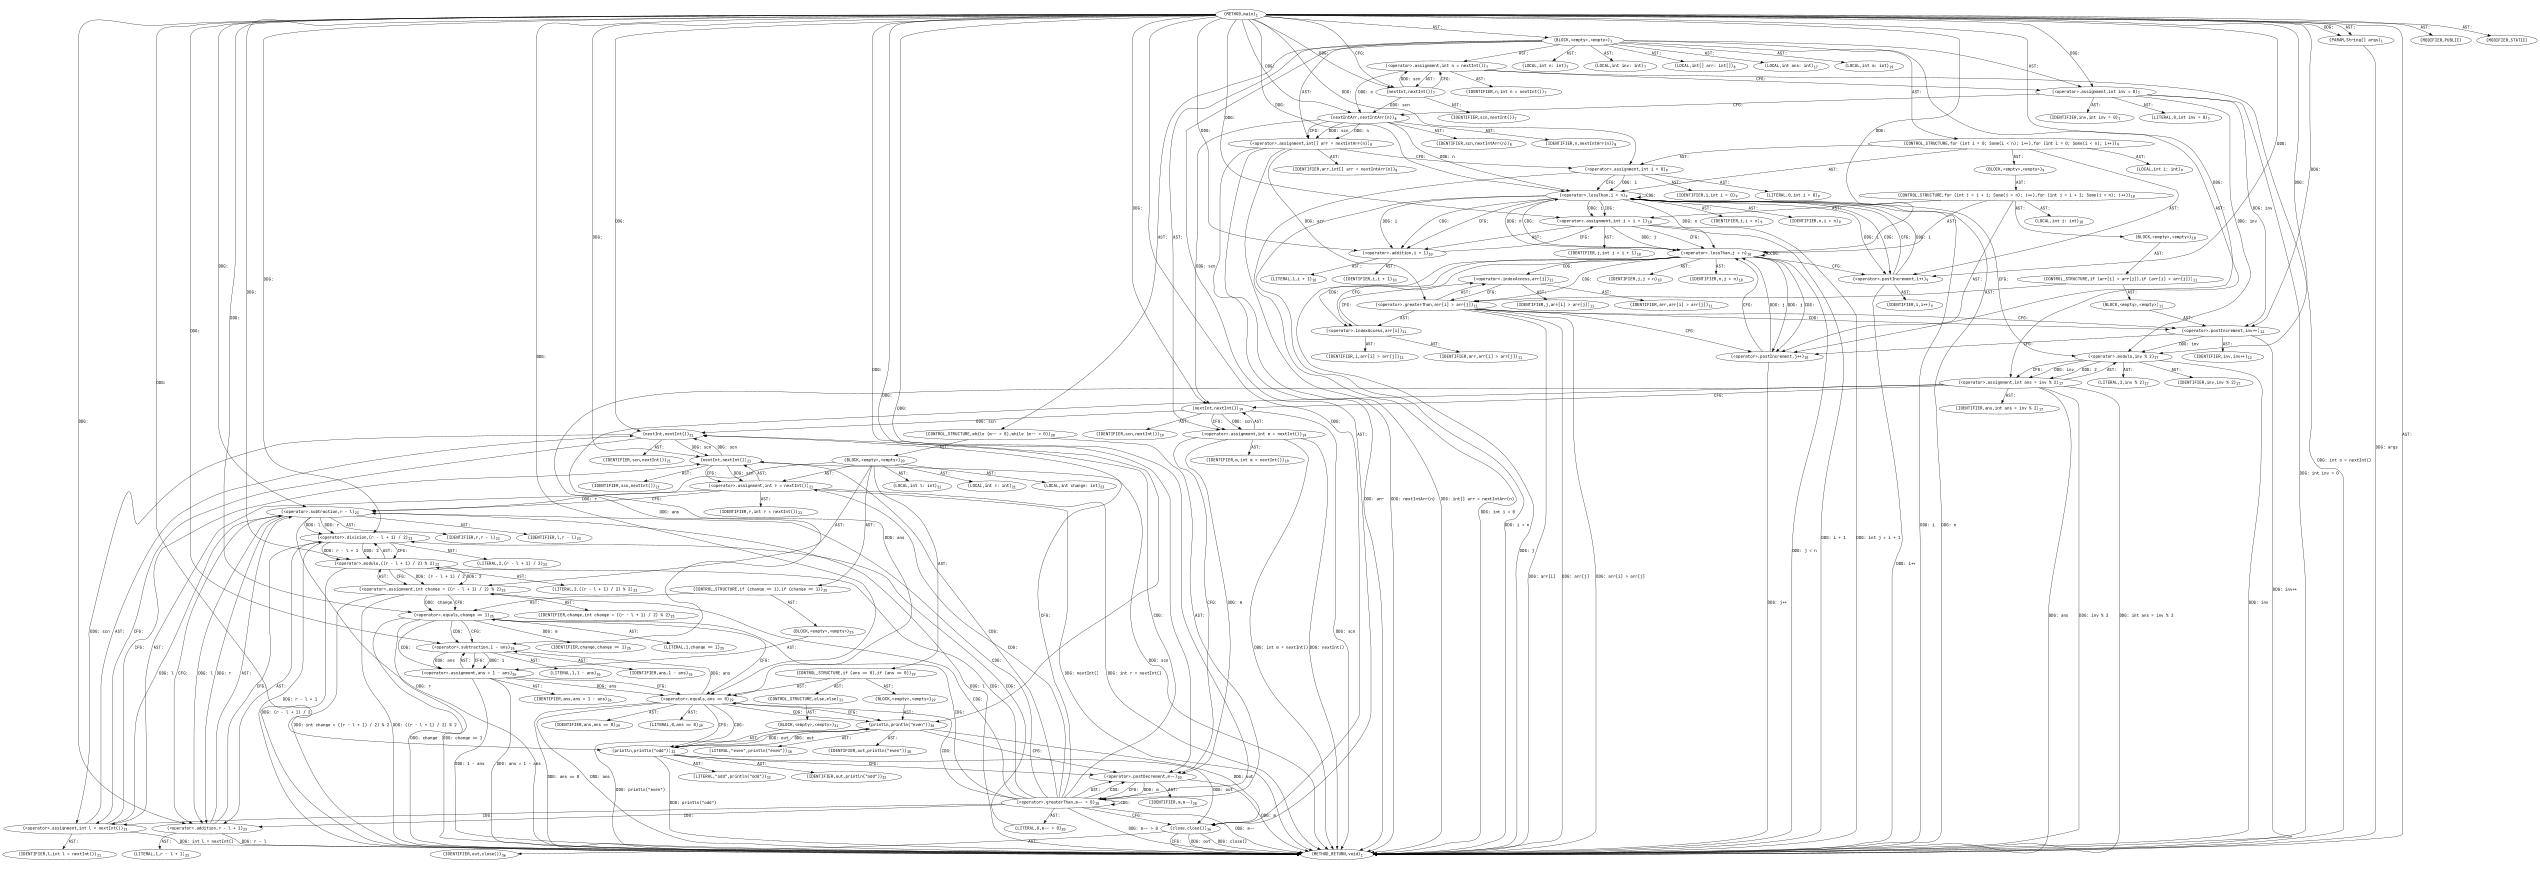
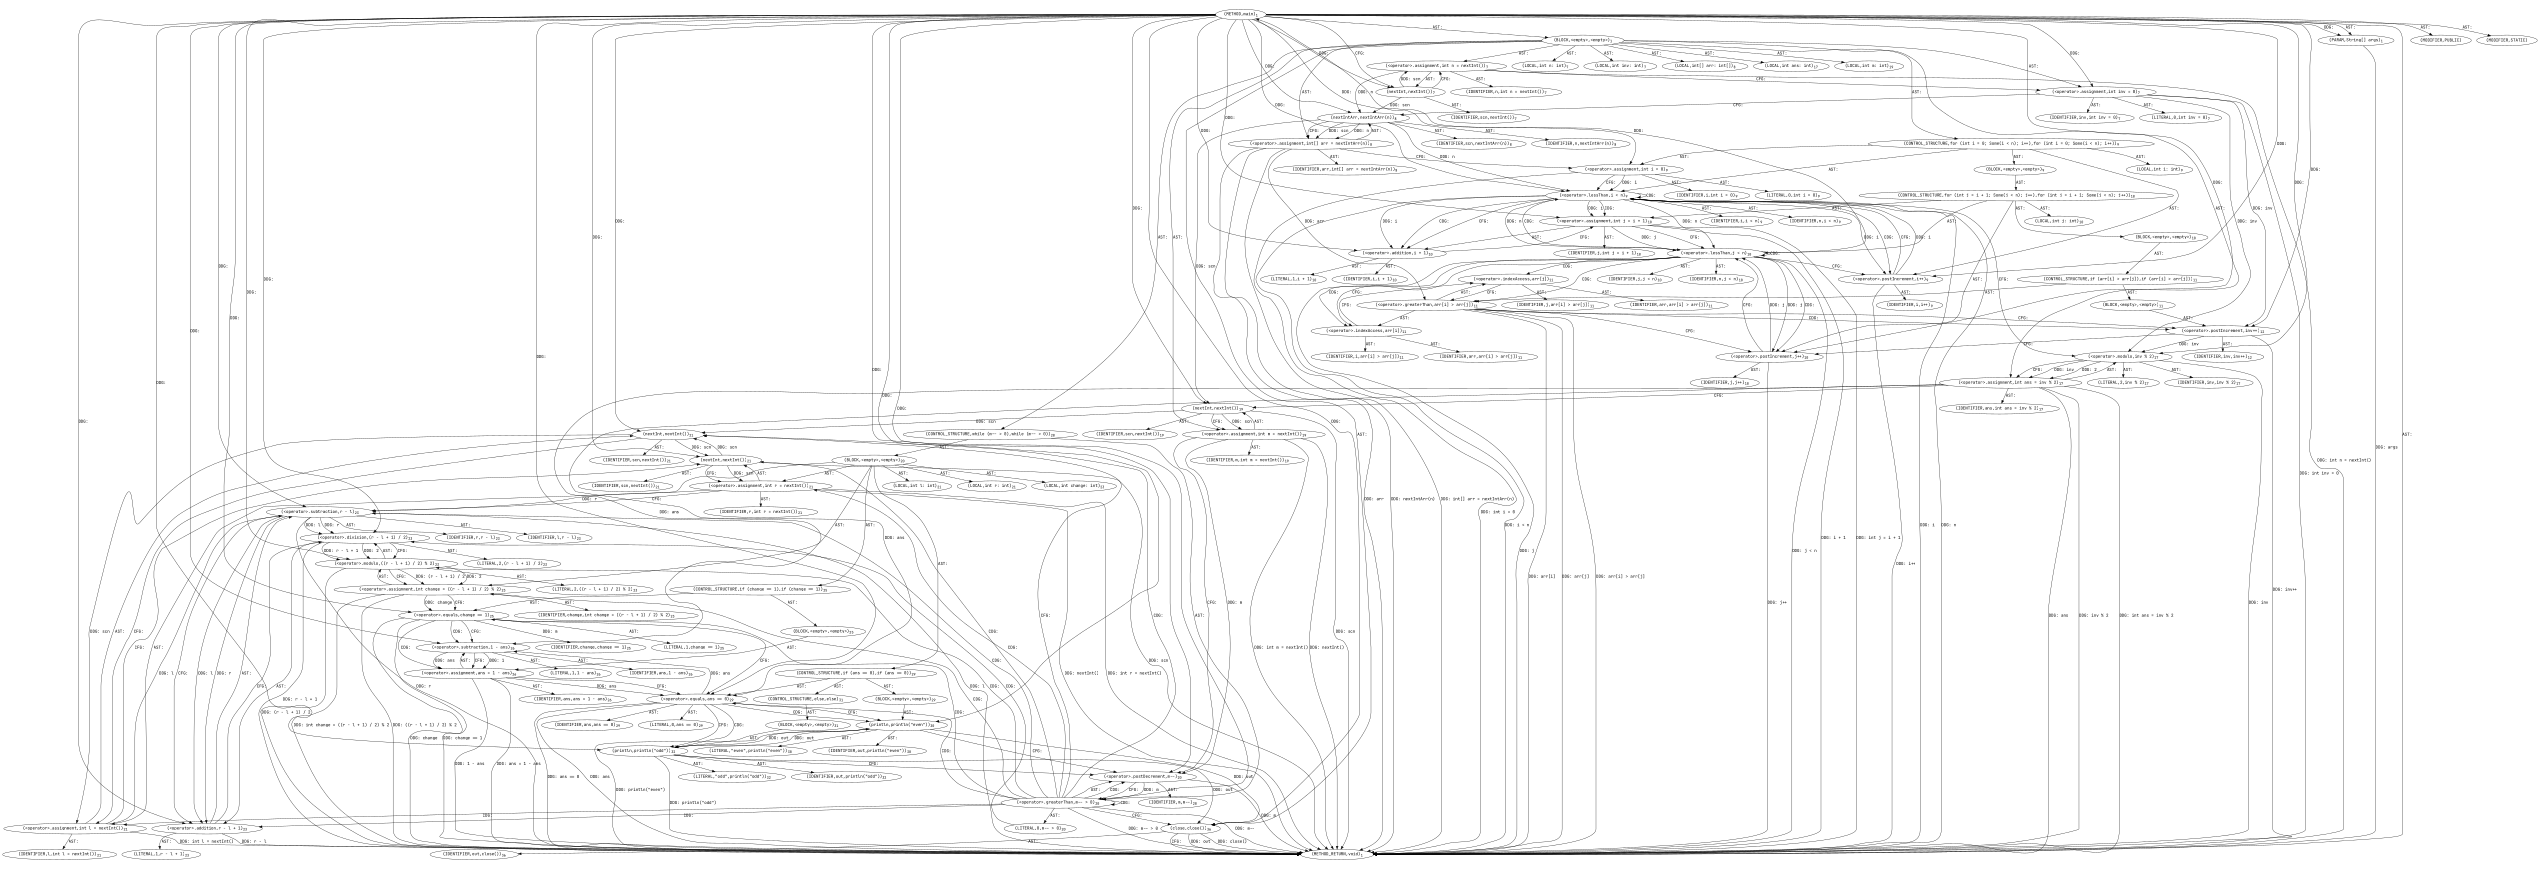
(1843, 28) -> (1616, 131)
none -> (1367, 136)
none -> (1725, 383)
